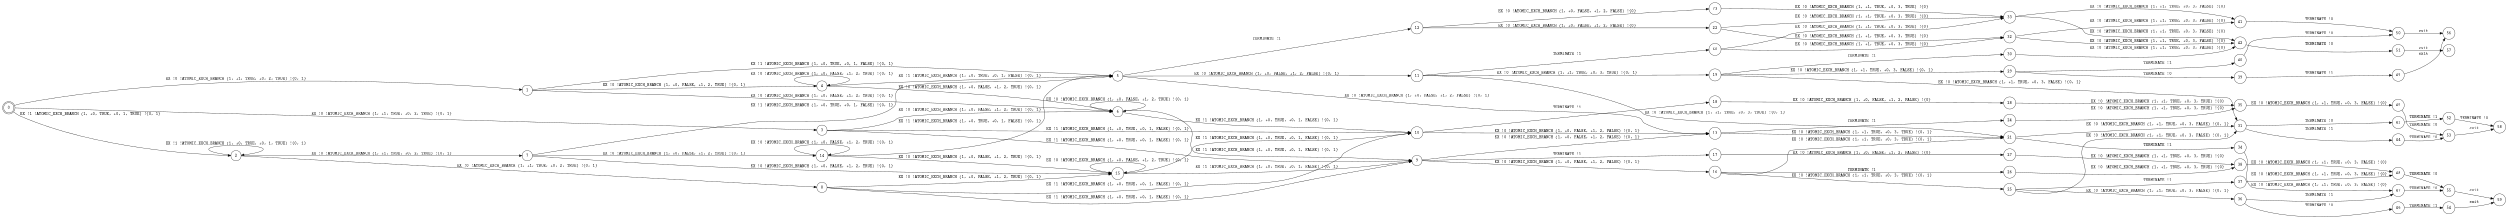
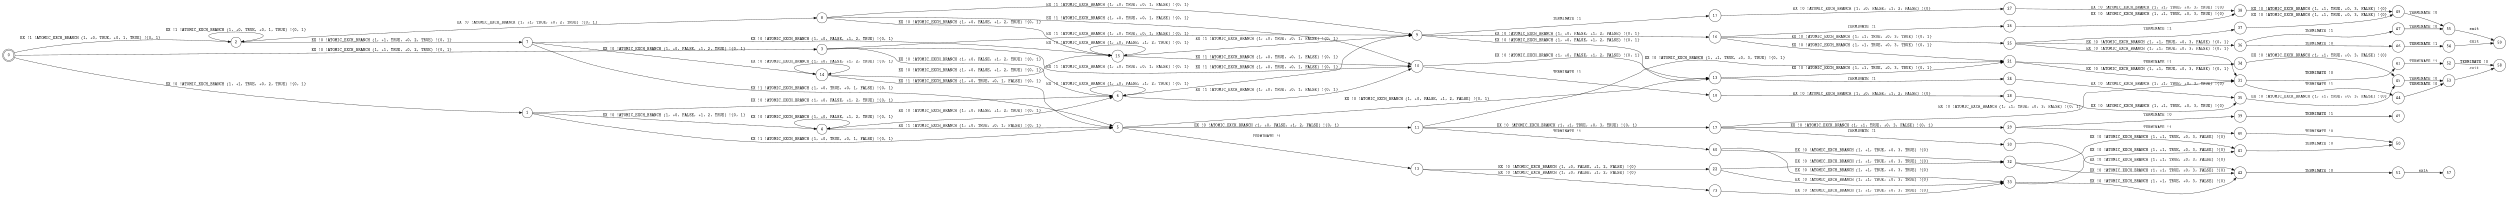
(2449, 33) -> none
(2302, 190) -> (2320, 58)
